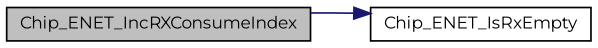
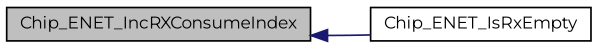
(332, 13) -> (349, 35)
